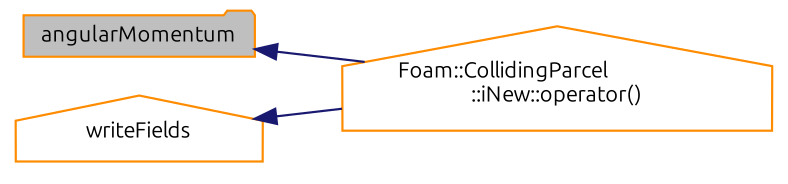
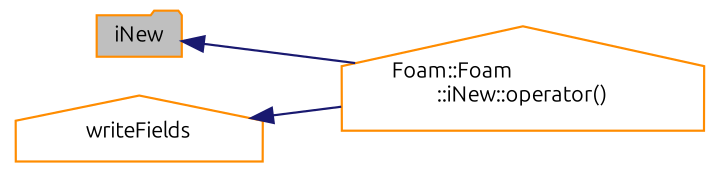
(139, 36) -> (139, 36)
(557, 84) -> (523, 84)
